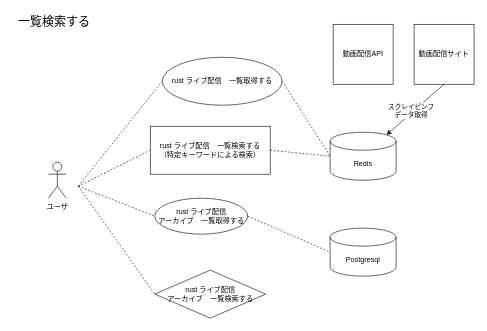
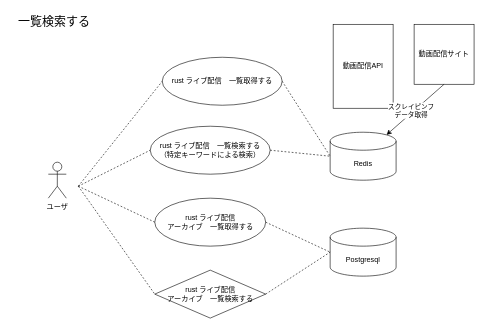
(363, 54) -> (363, 66)
(210, 150) -> (210, 150)
(201, 216) -> (210, 222)
none -> (297, 274)
